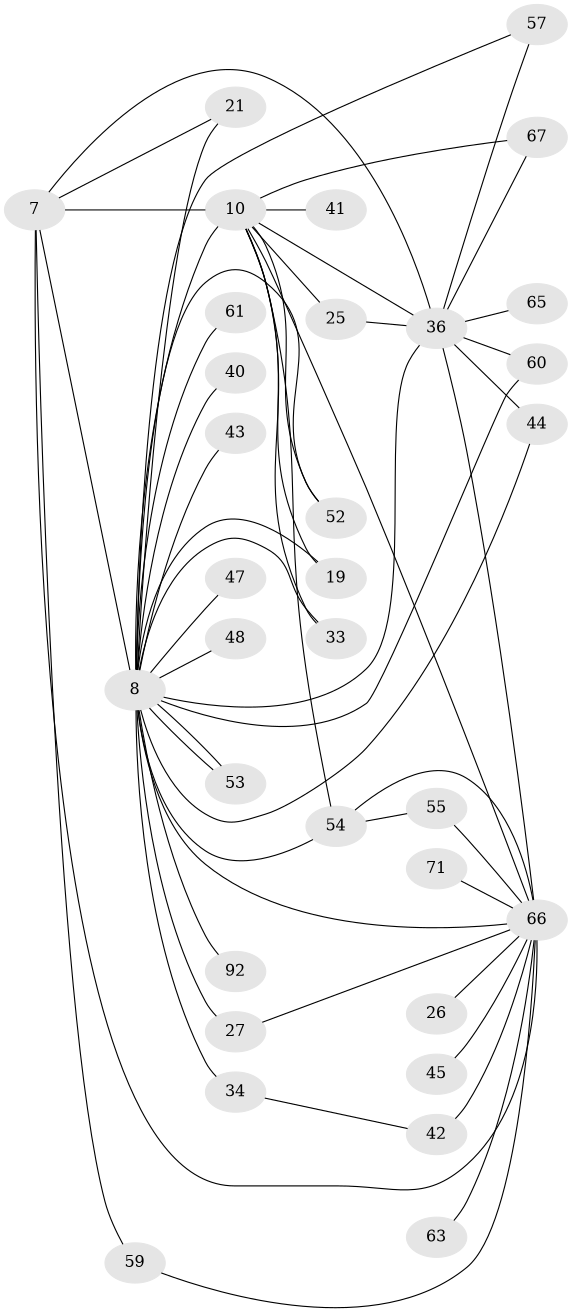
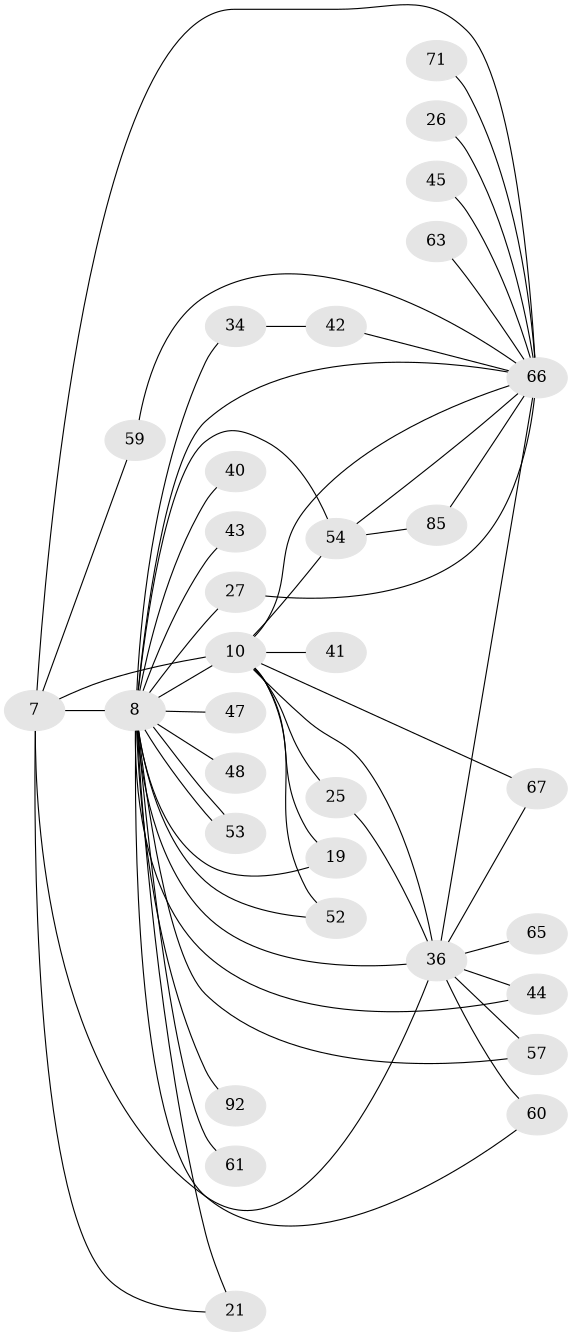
(336, 639) -> none
(437, 809) -> (437, 525)
